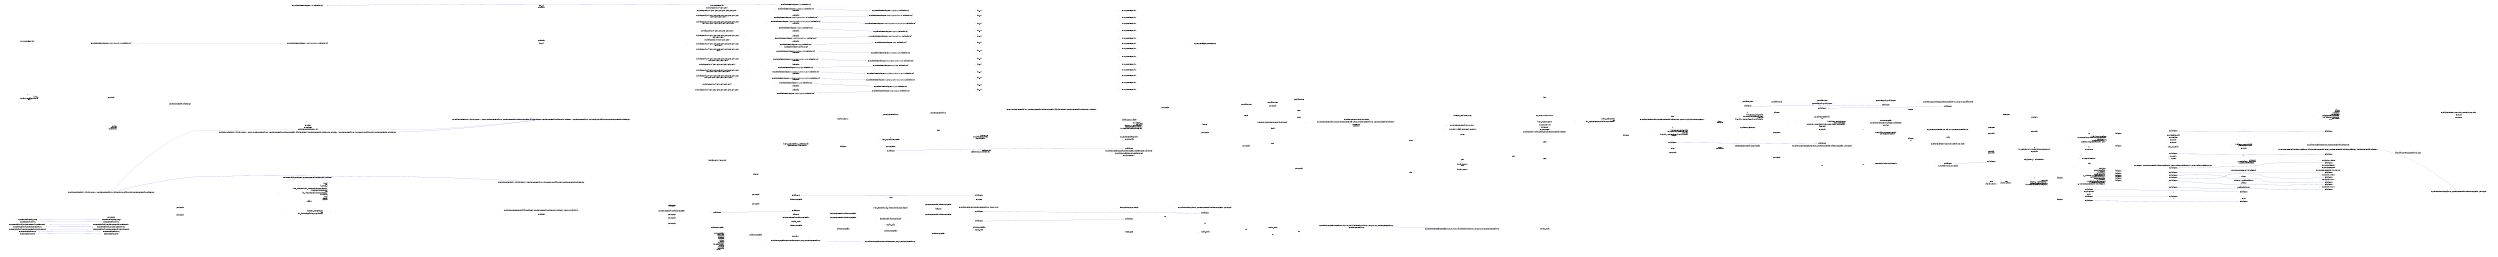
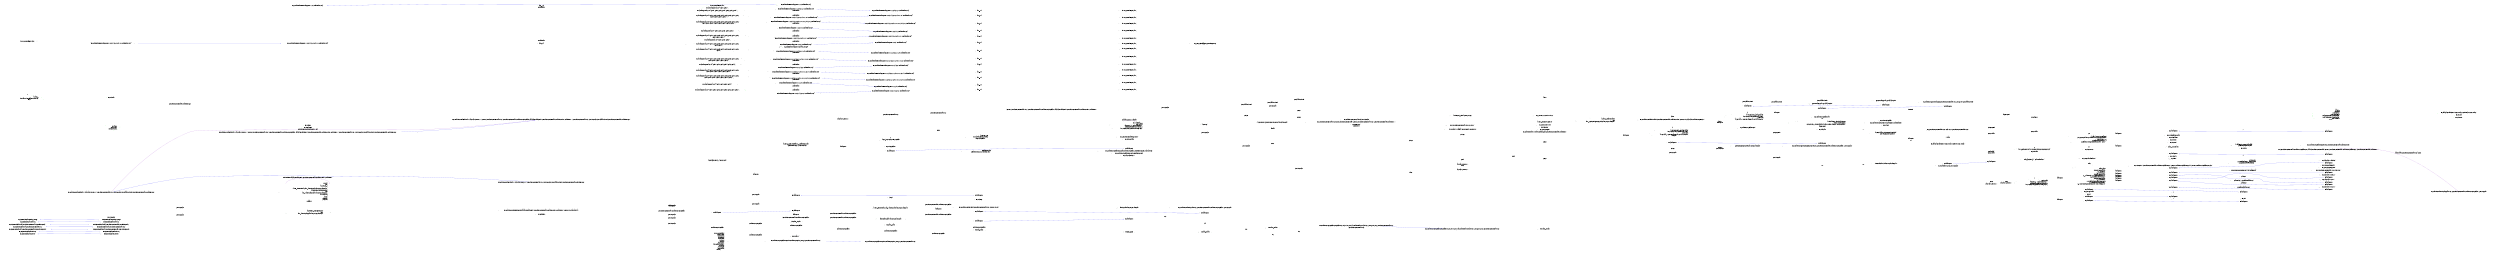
(801, 203) -> (757, 225)
